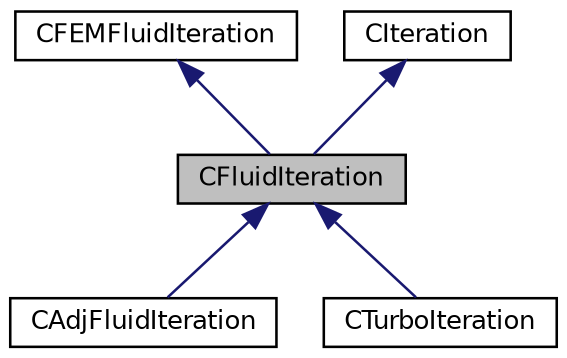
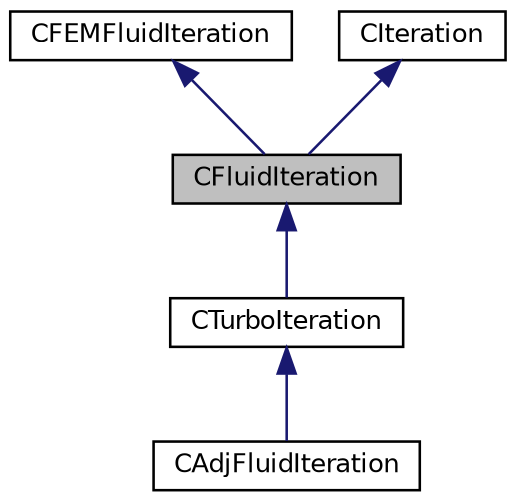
(208, 260) -> (287, 408)
